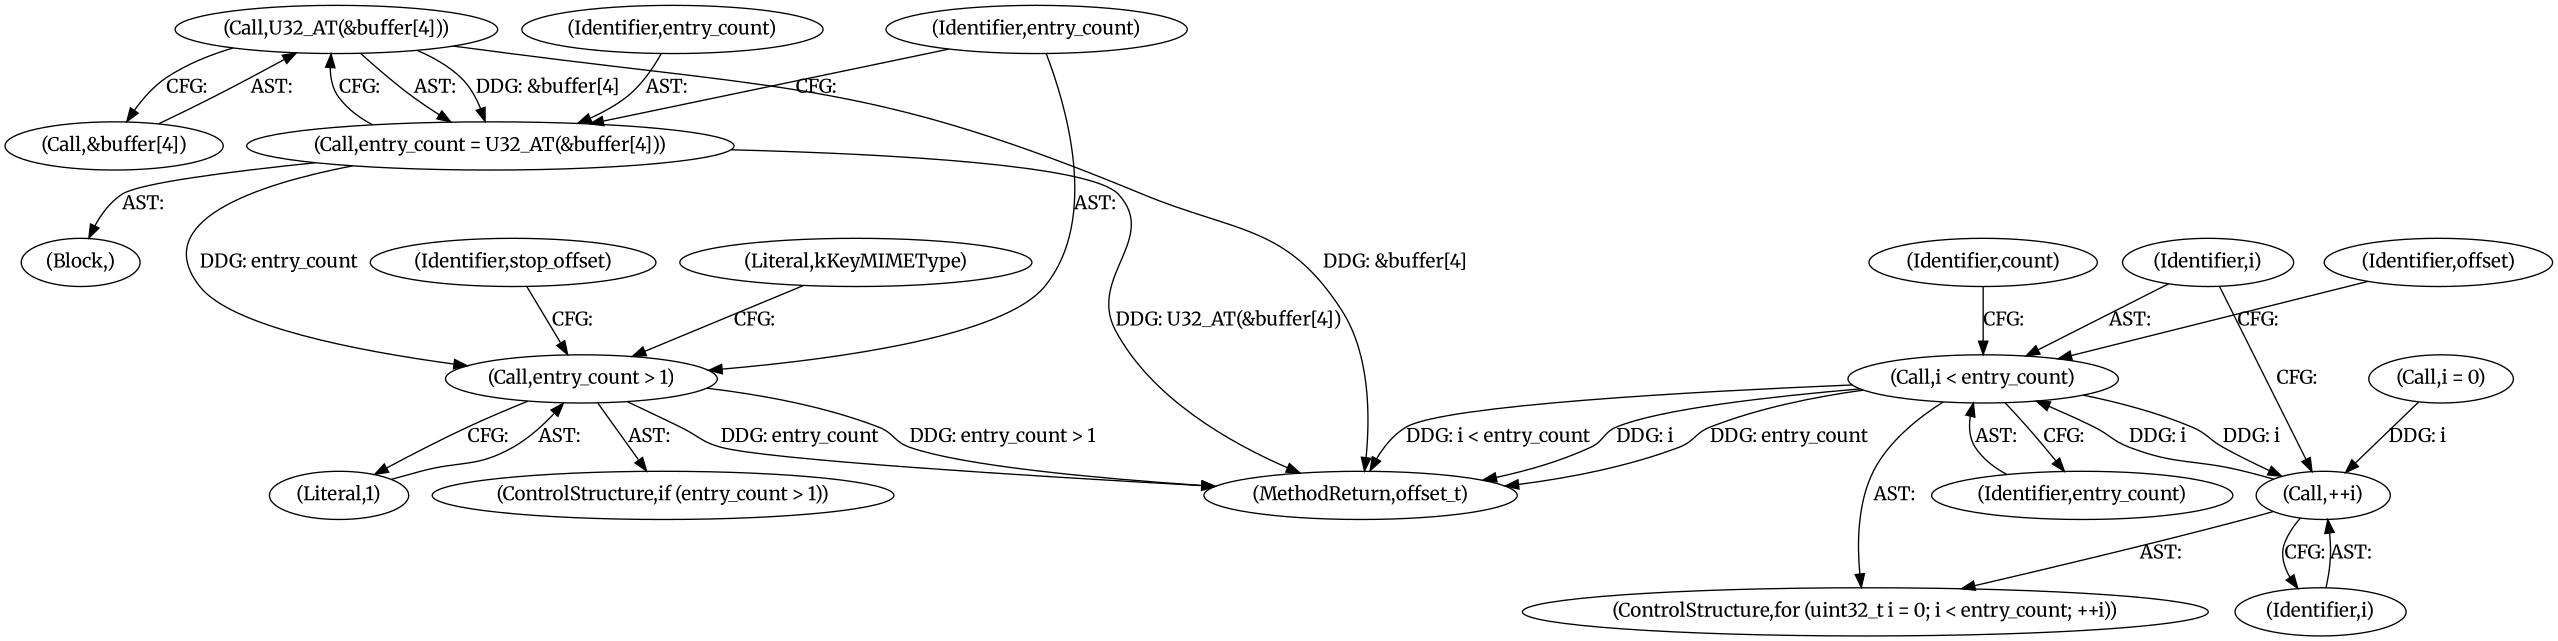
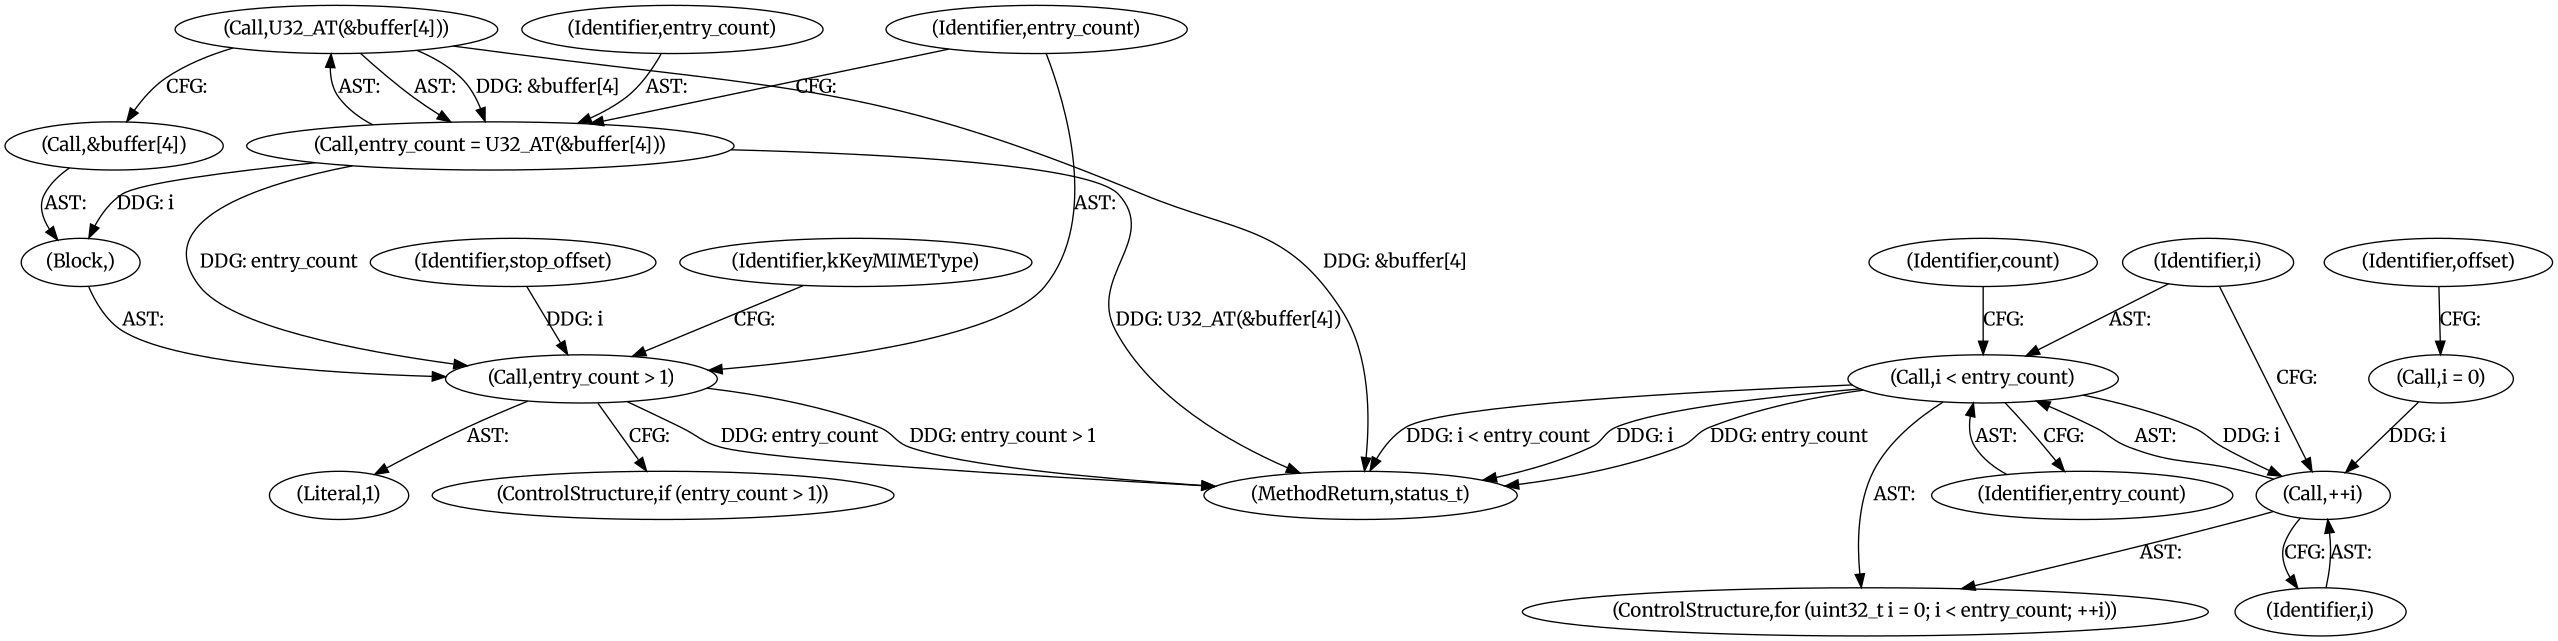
(362, 88) -> (362, 88)
(222, 93) -> (44, 194)
(146, 204) -> (146, 204)
(856, 262) -> (856, 262)
(2220, 318) -> (2440, 314)
(575, 321) -> (575, 321)
(490, 437) -> (490, 437)
(652, 437) -> (652, 437)
(2158, 437) -> (2158, 437)
(479, 461) -> (247, 363)
(1361, 495) -> (1361, 495)
